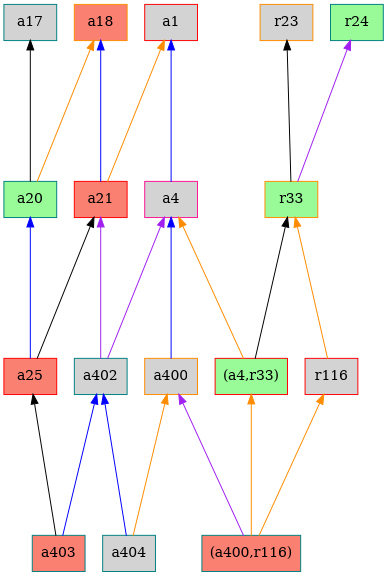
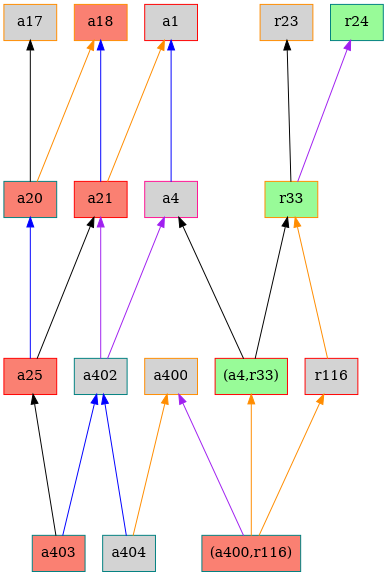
(30, 22) -> (30, 22)
(30, 199) -> (30, 199)
(213, 292) -> (213, 292)
(171, 293) -> none
